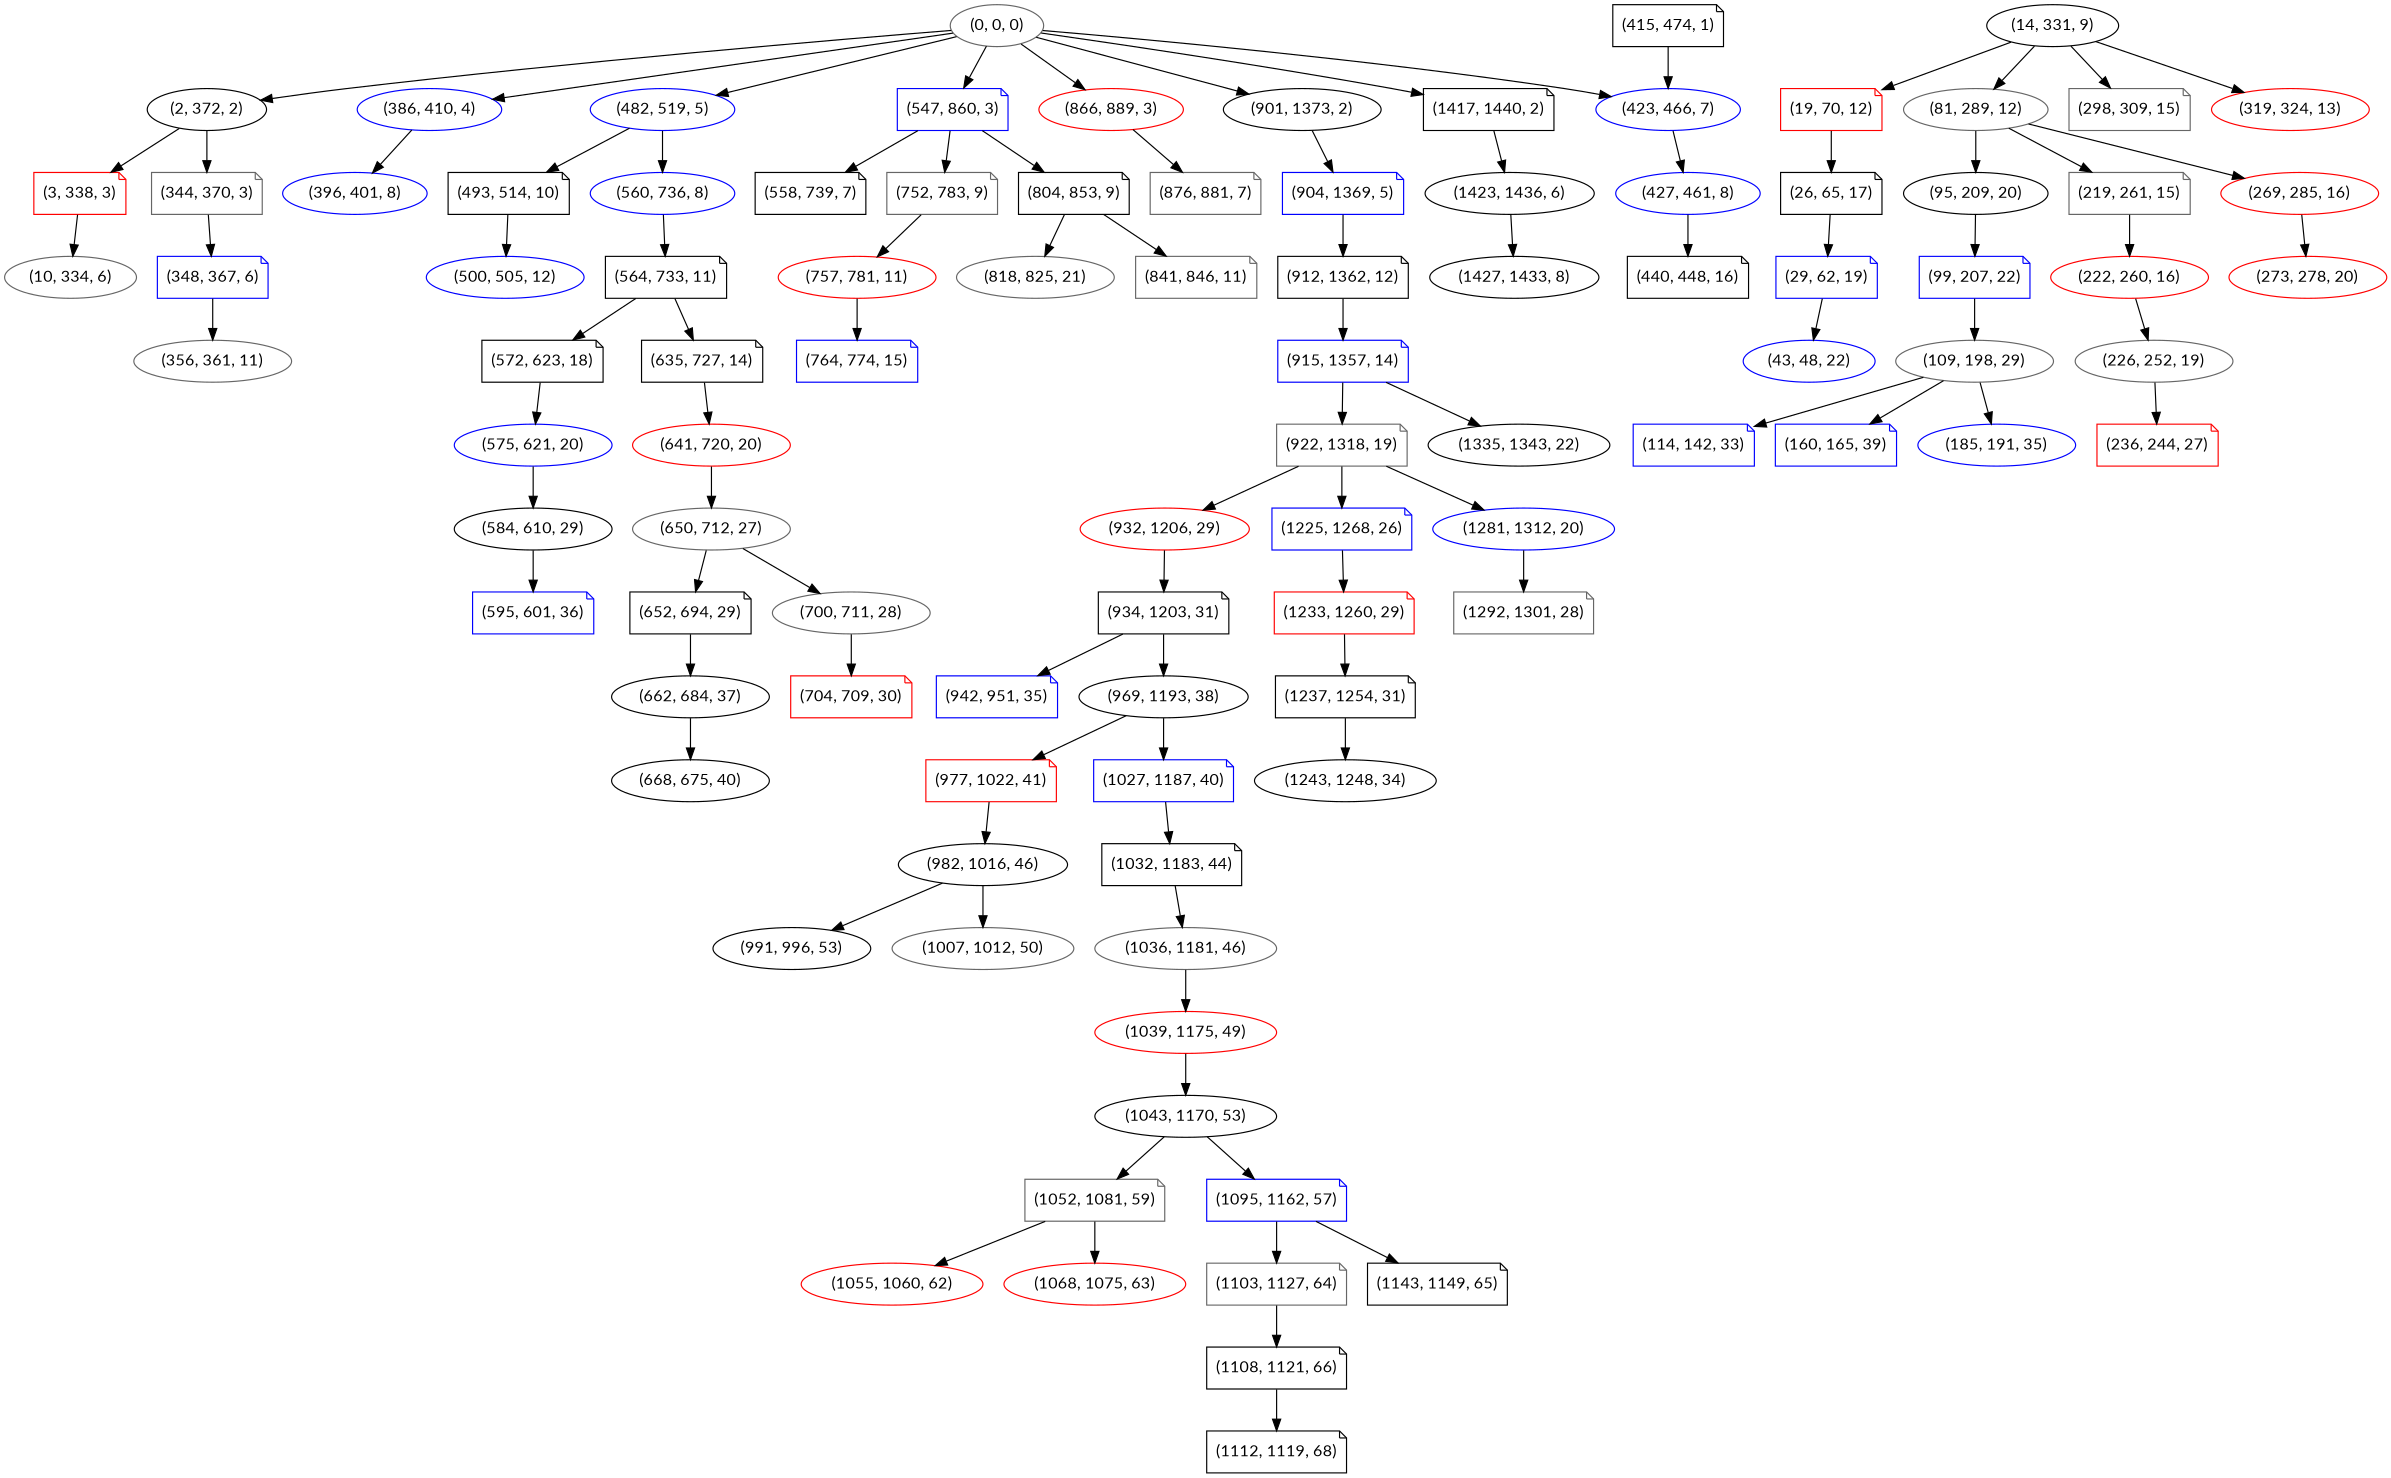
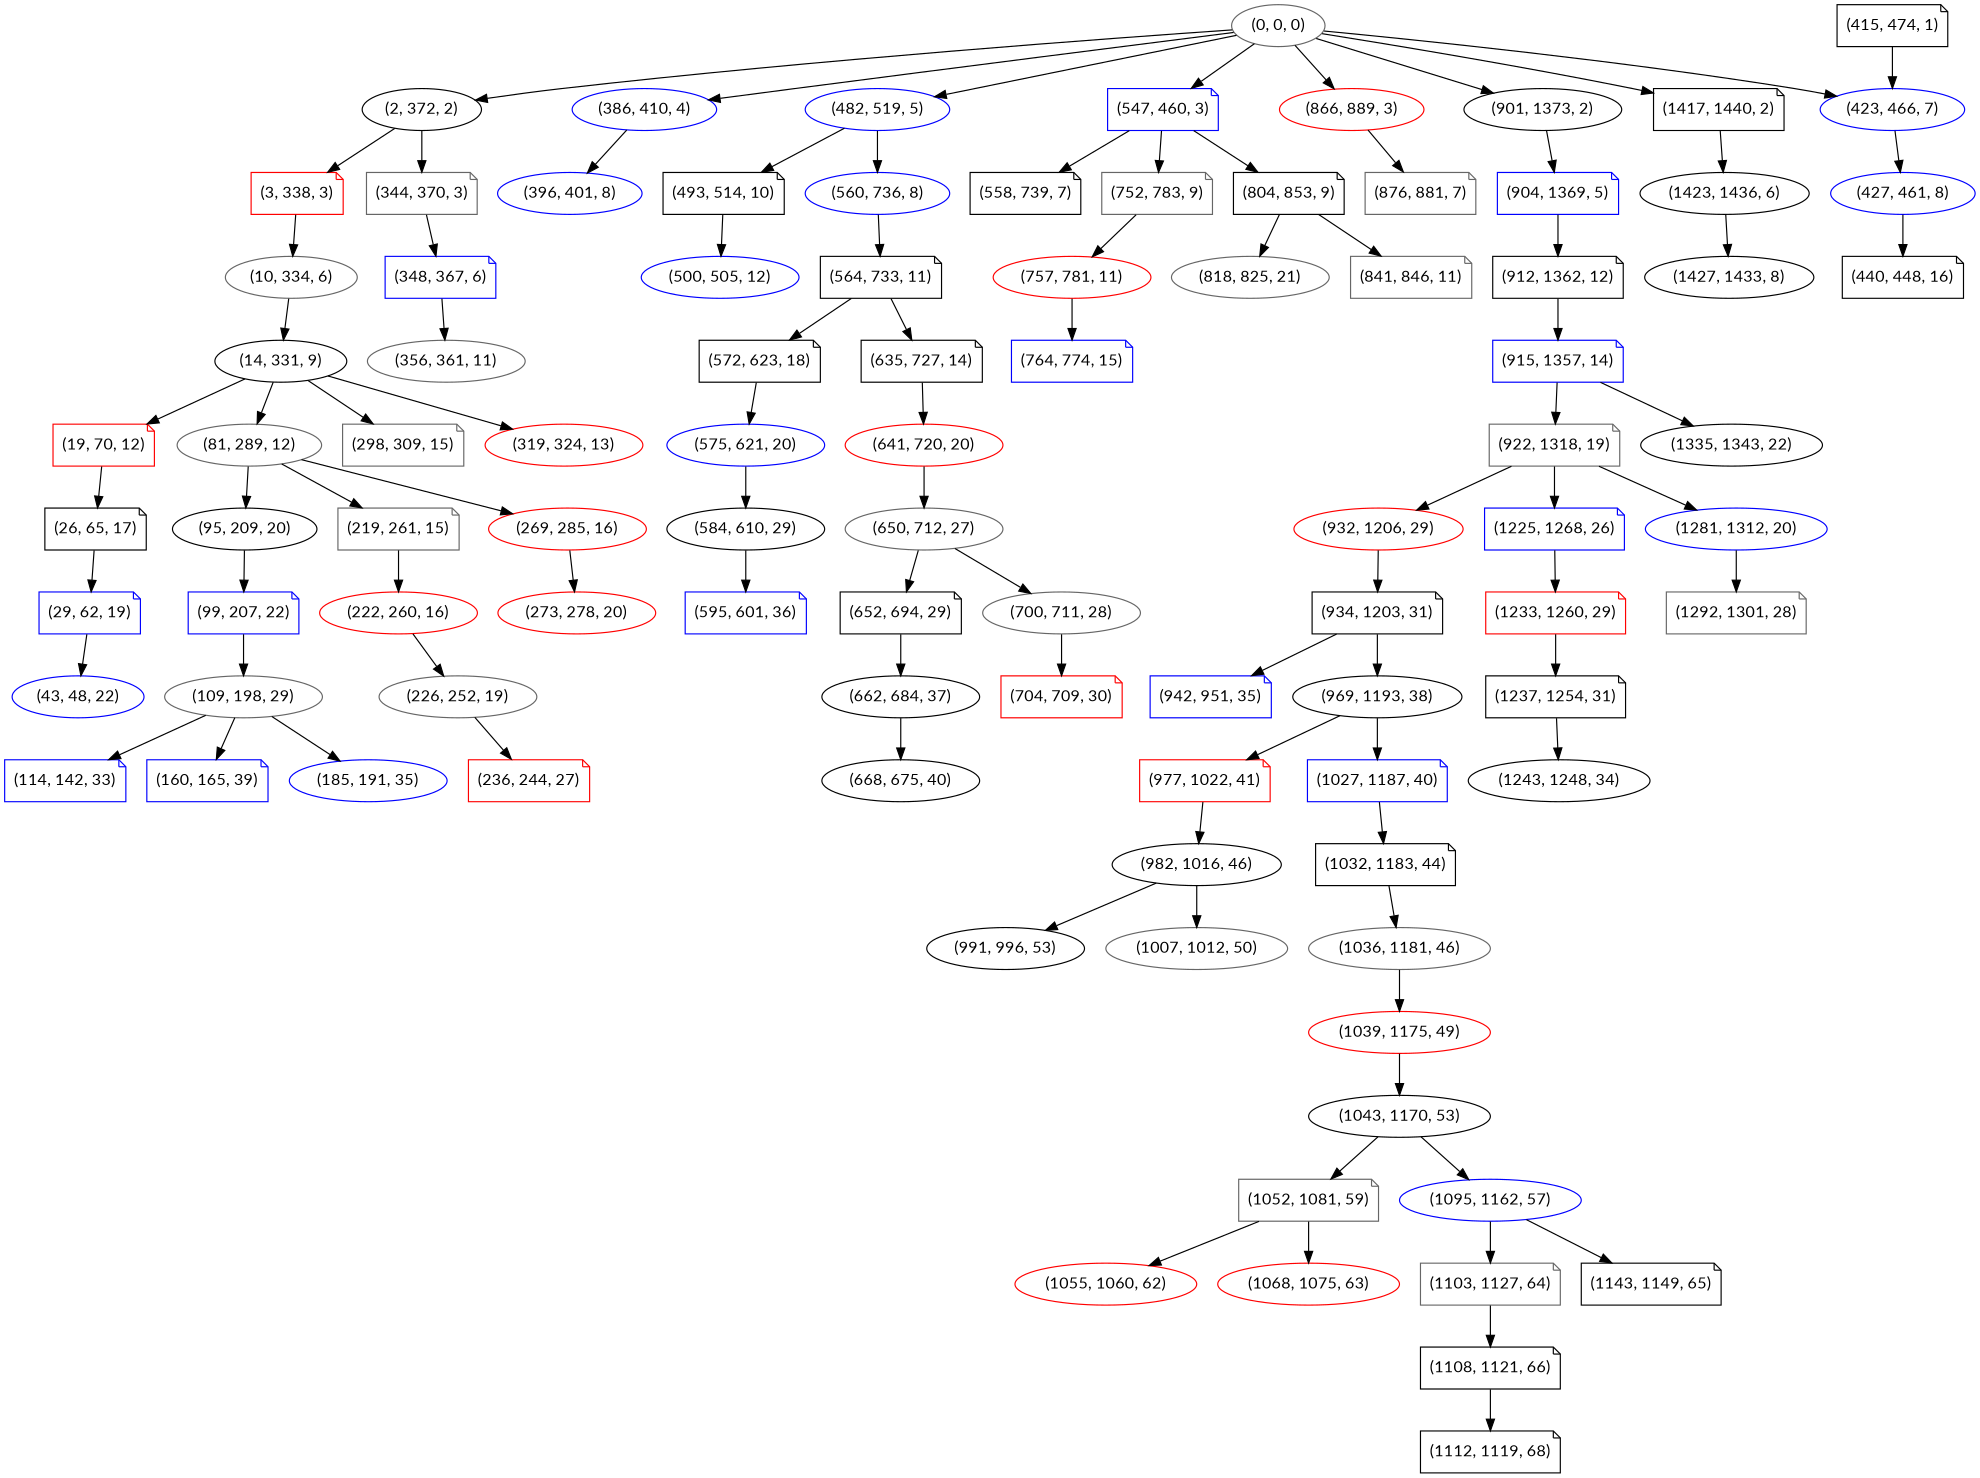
(953, 110) -> (1163, 110)
none -> (287, 314)
(1277, 1200) -> (1490, 1200)
